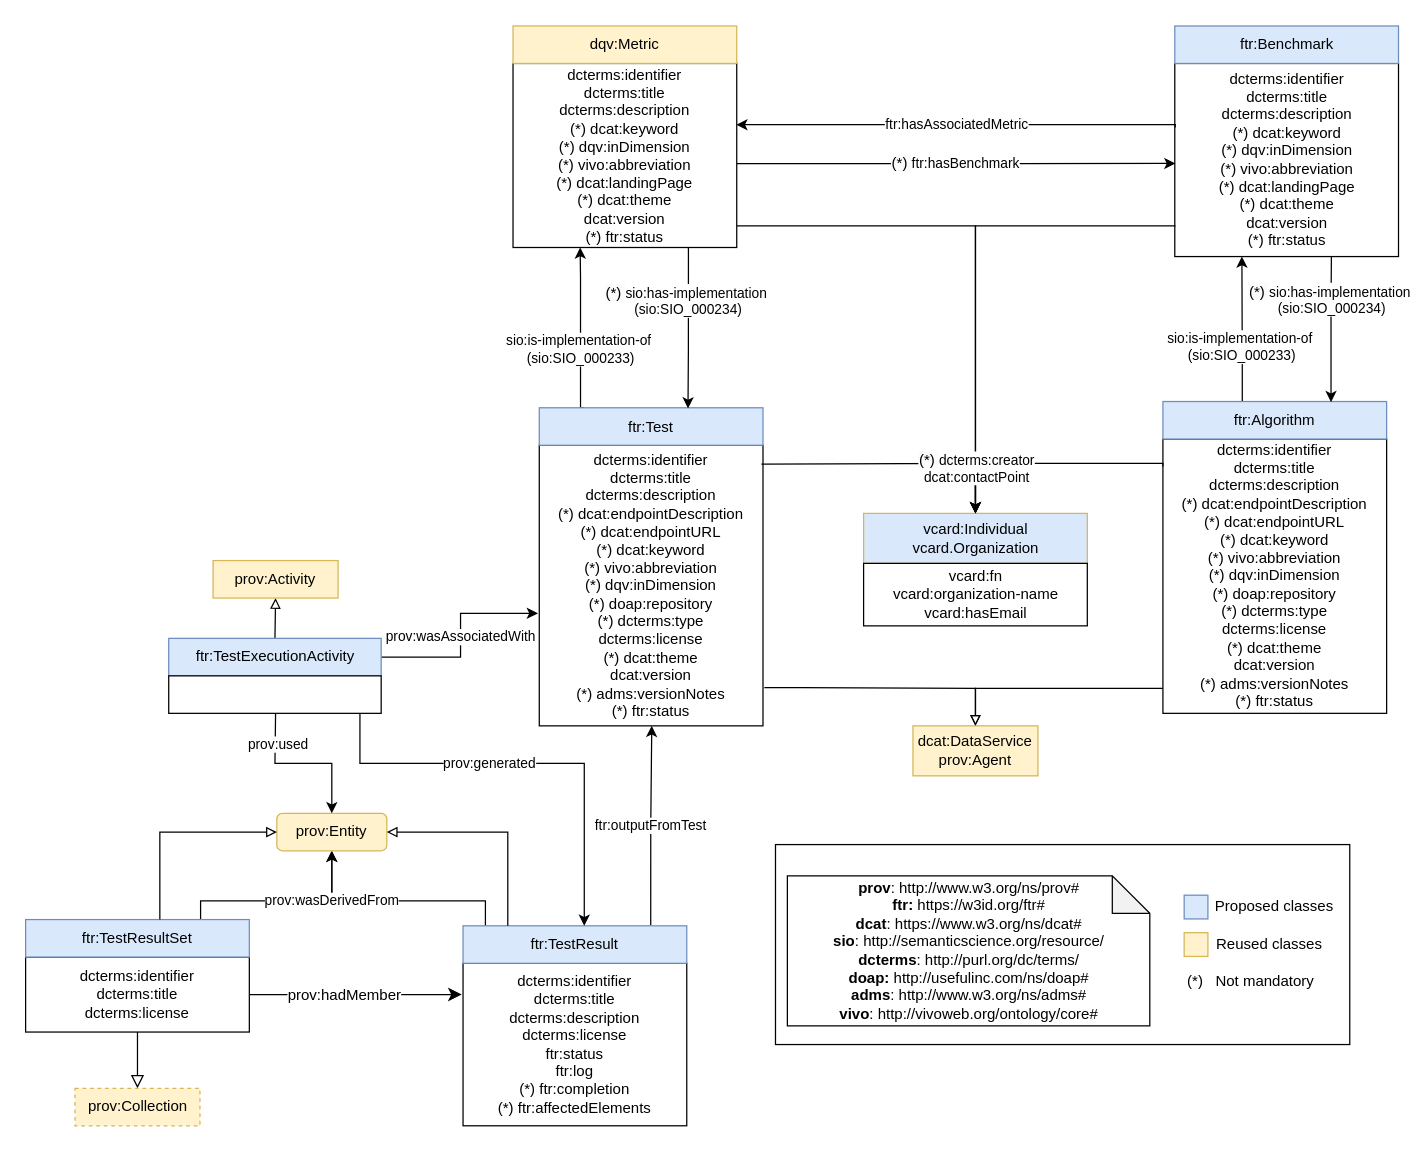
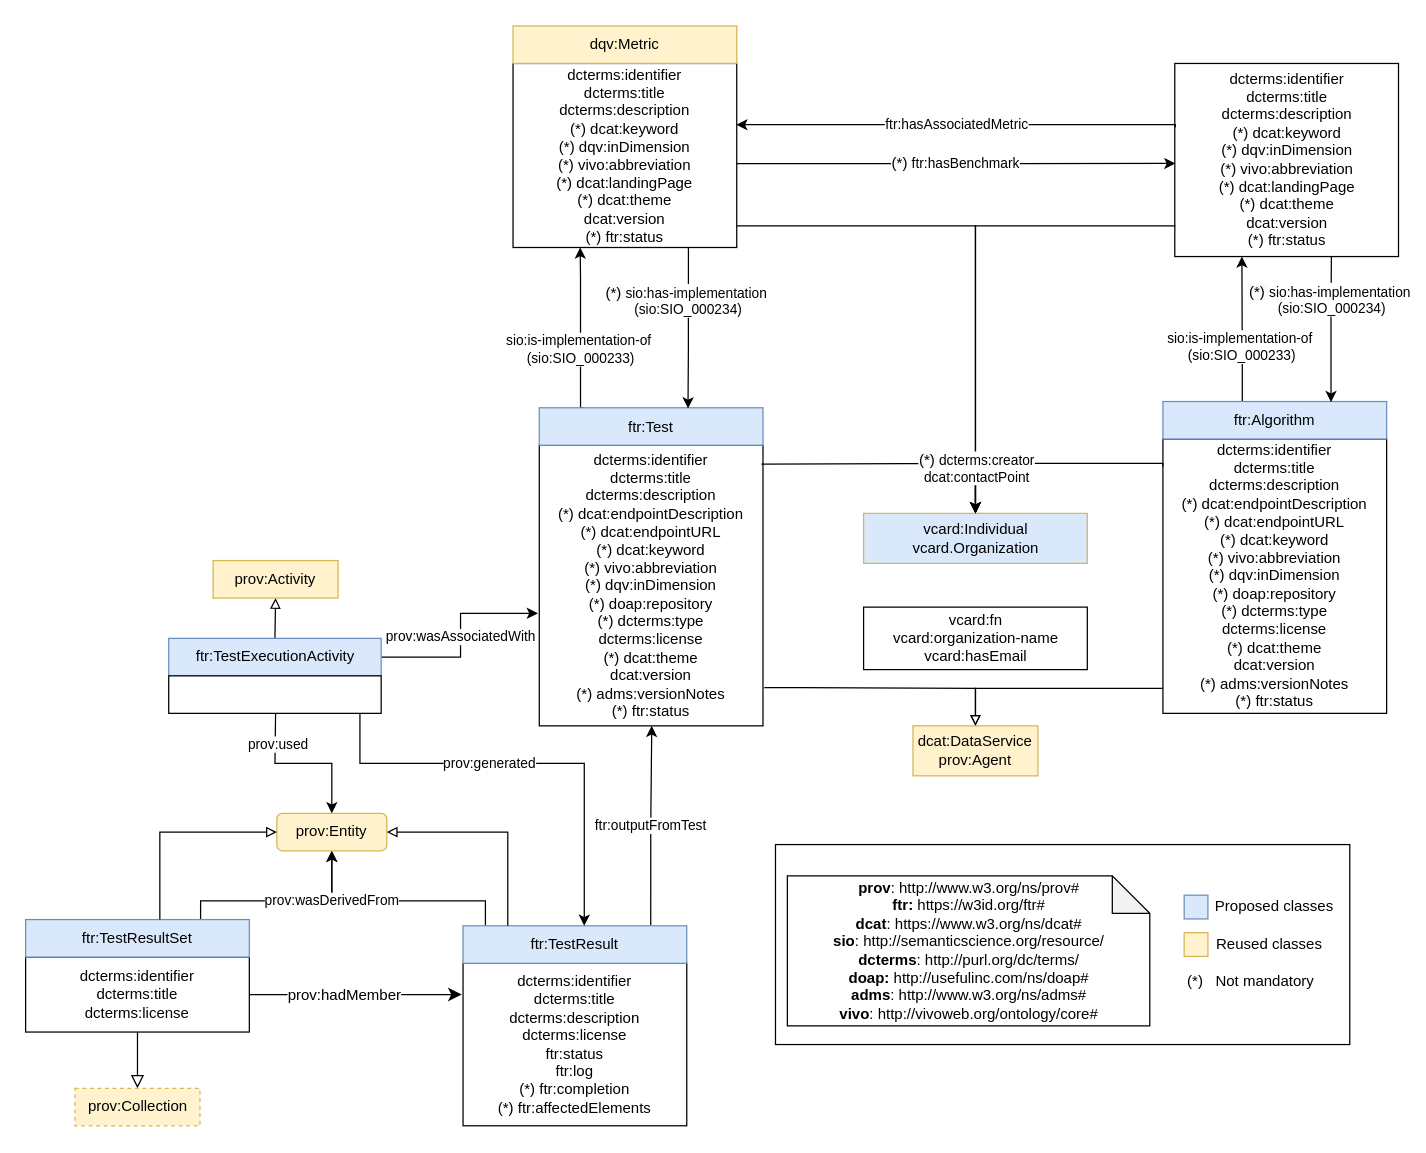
(1287, 44) -> none
(976, 594) -> (976, 638)
